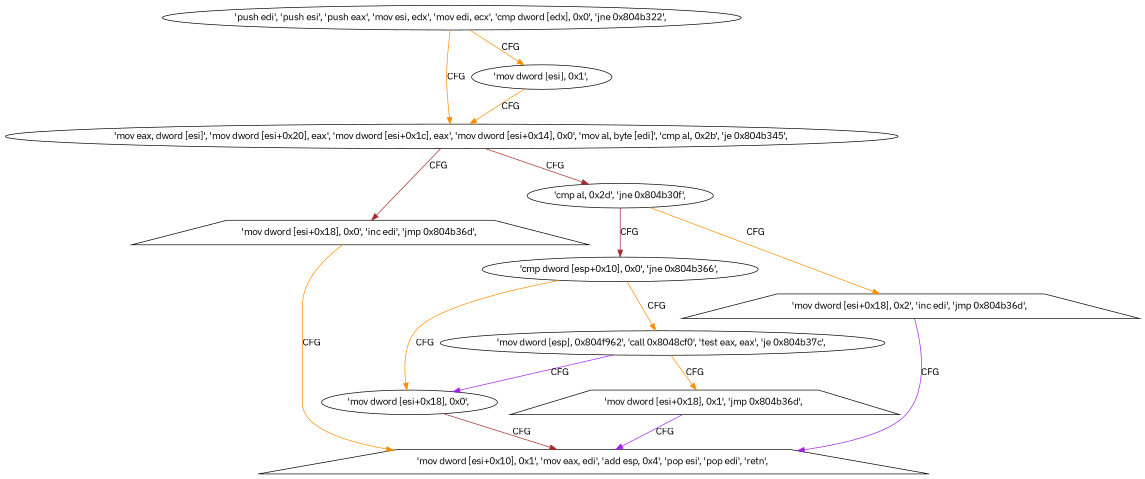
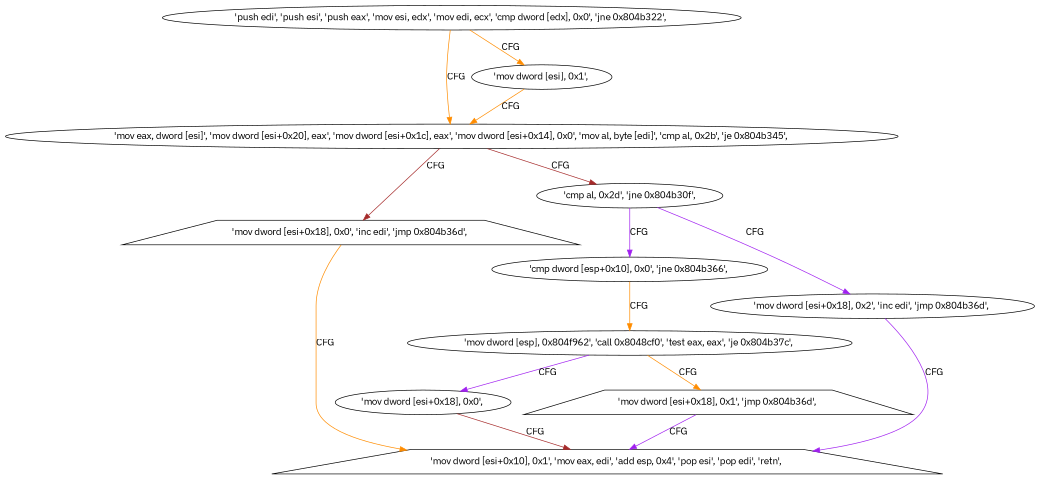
(620, 229) -> (630, 229)
(761, 249) -> (751, 247)
(911, 306) -> (873, 306)
(458, 307) -> none
